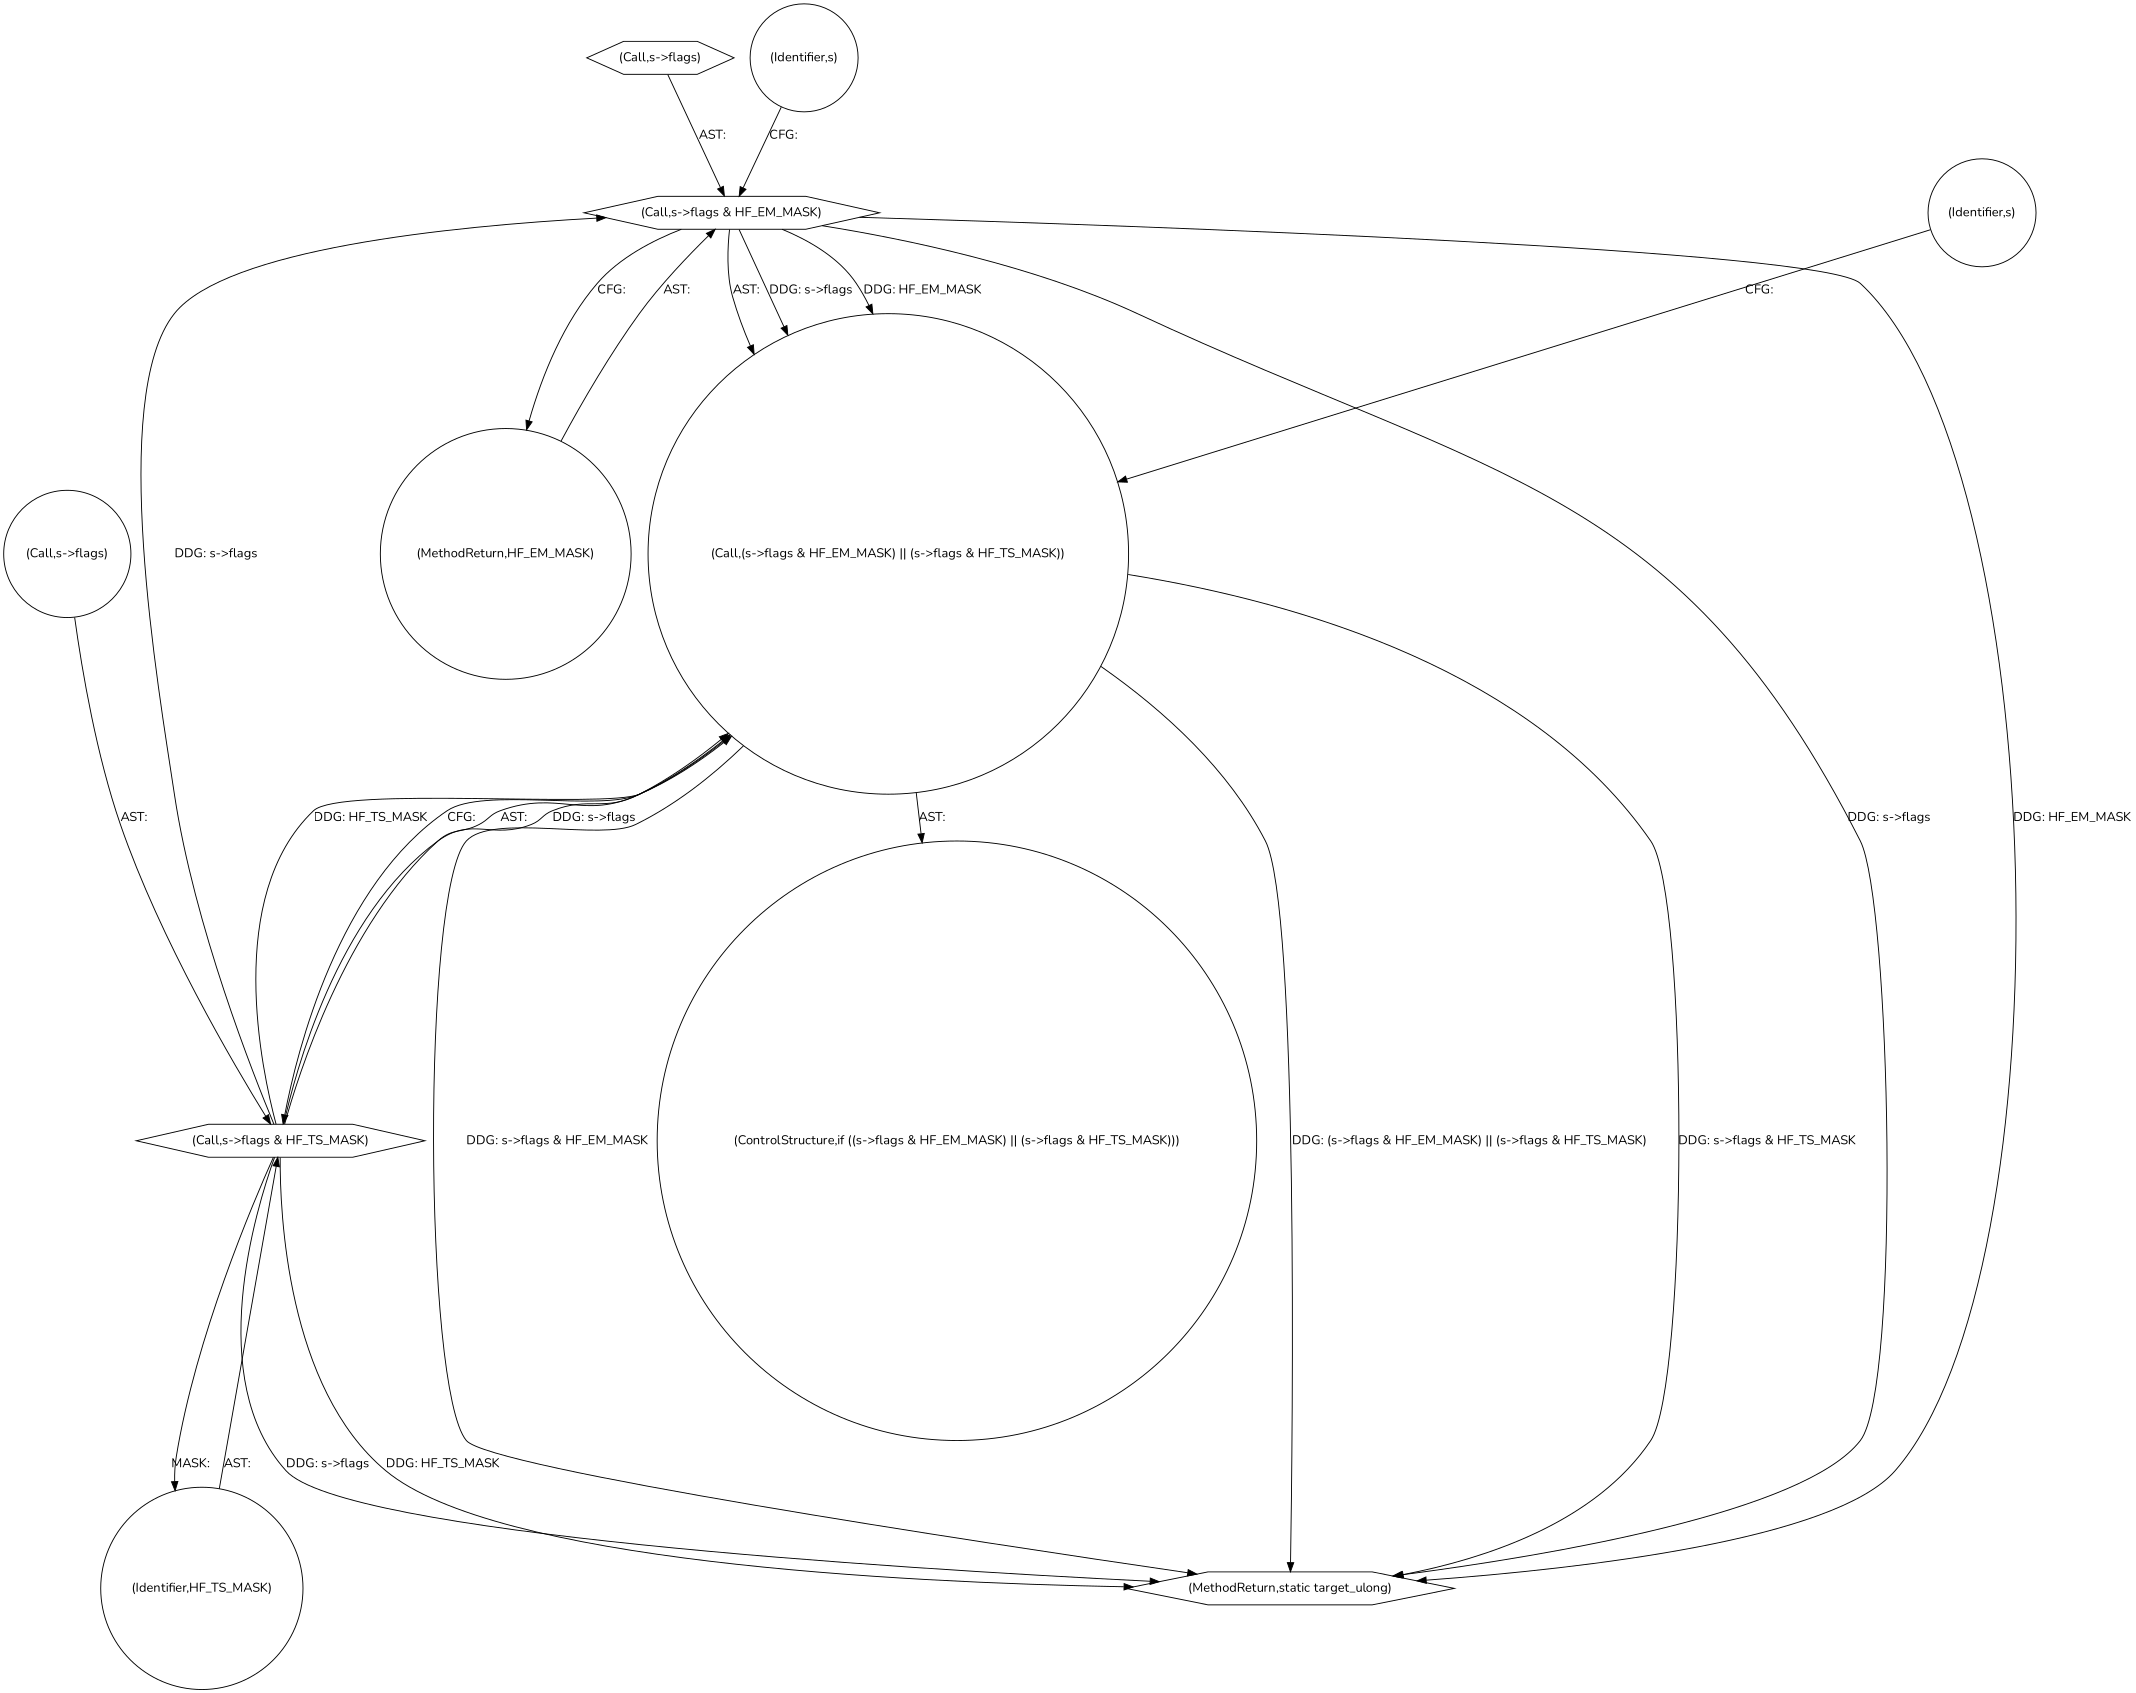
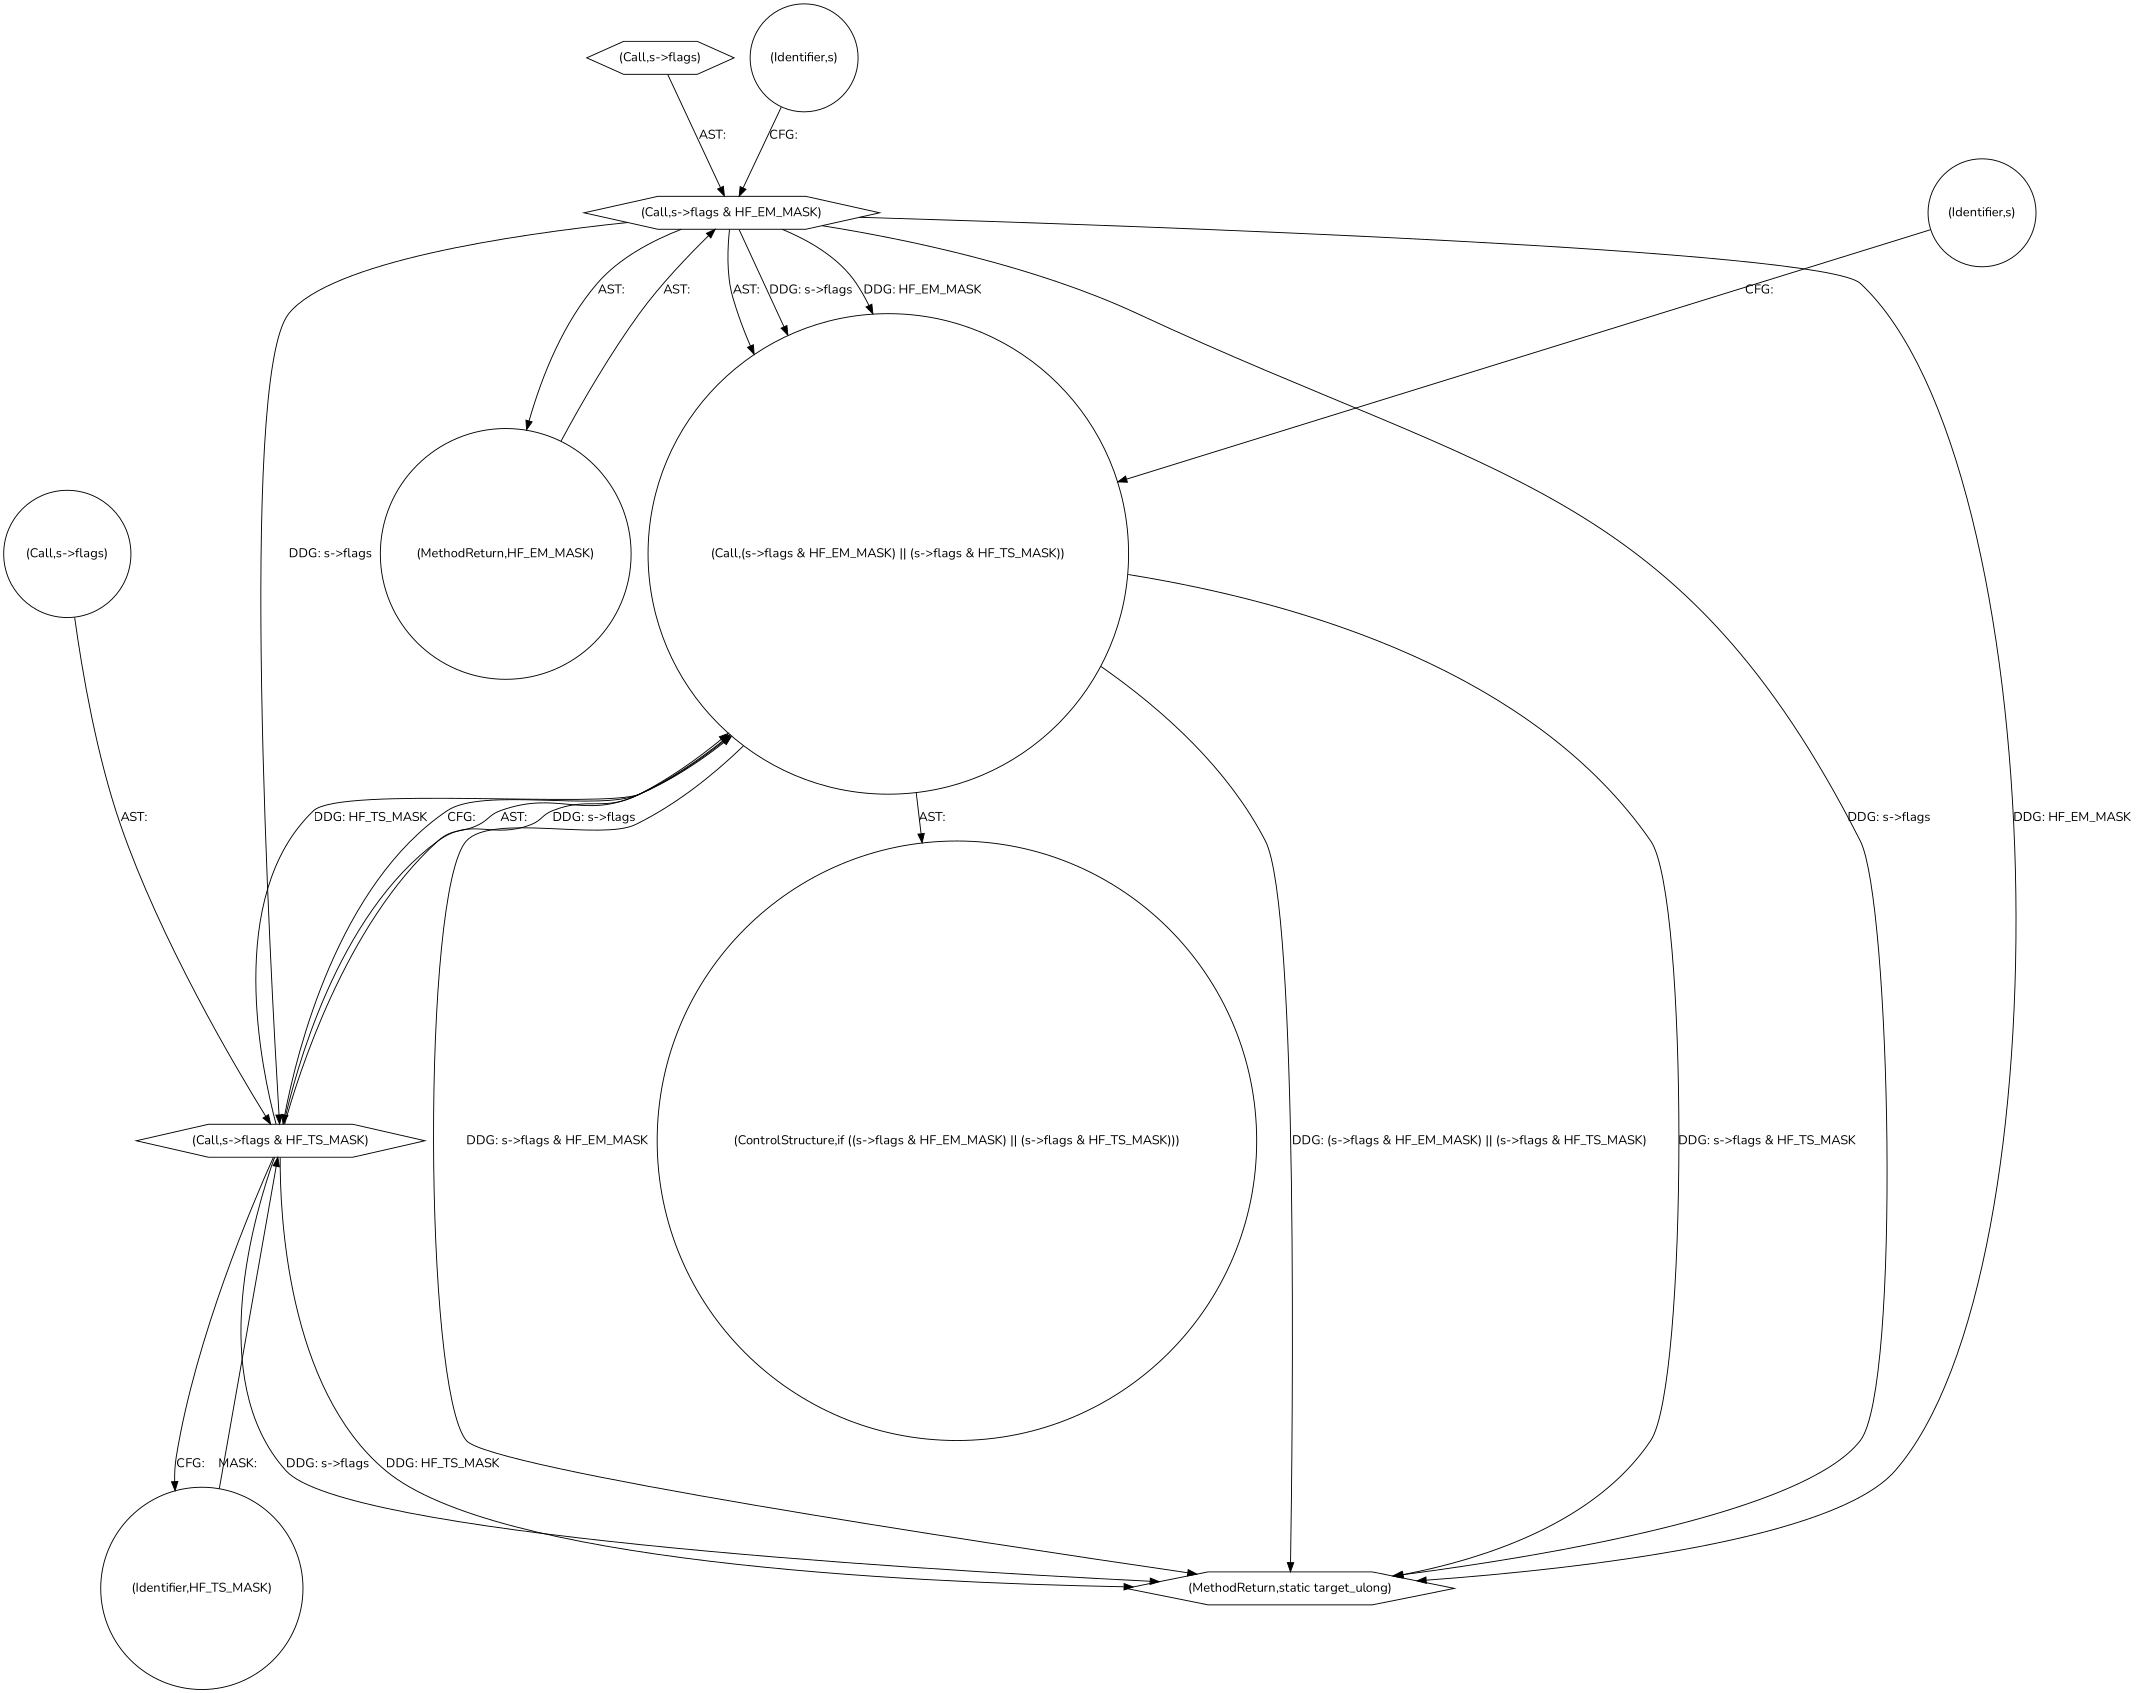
(613, 290) -> (613, 290)
(142, 505) -> (262, 535)
(192, 1464) -> (192, 1464)
(239, 1464) -> (239, 1464)
